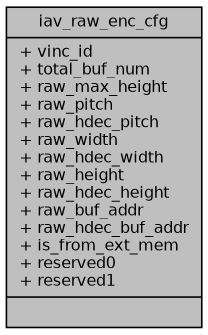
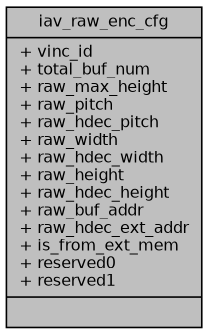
(104, 228) -> (104, 228)
